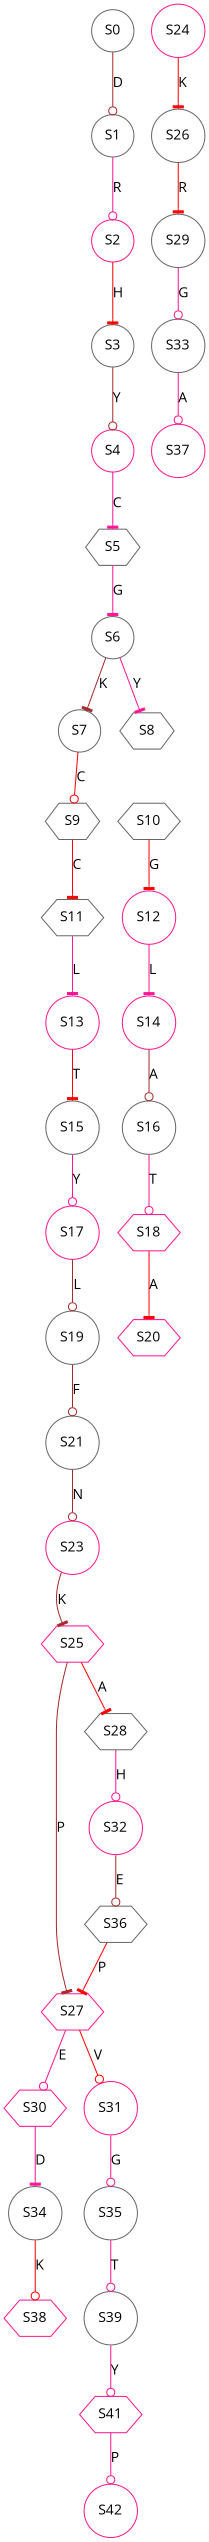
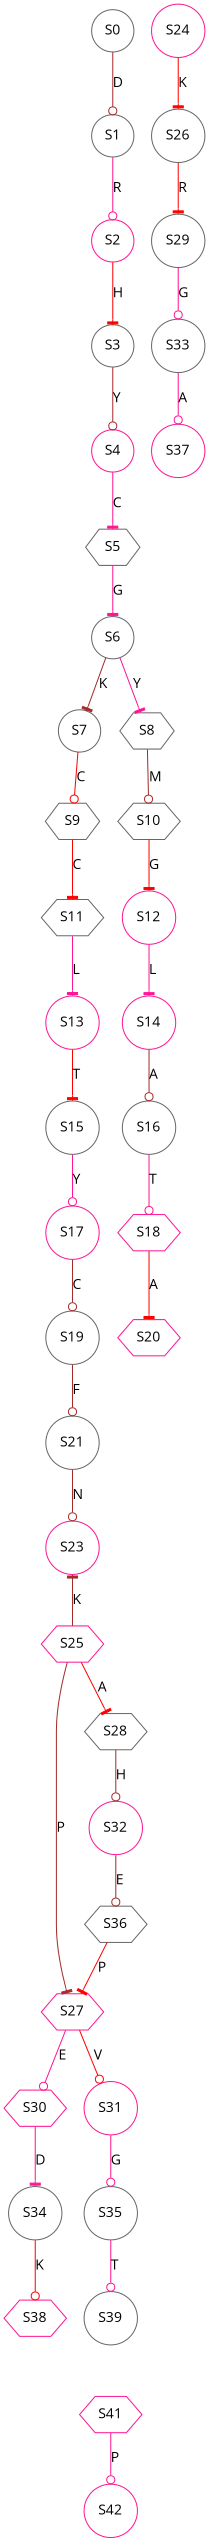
none -> (148, 772)
(78, 1285) -> (78, 1285)
(57, 1597) -> (72, 1603)
(116, 1771) -> (116, 1771)
(111, 2367) -> none
